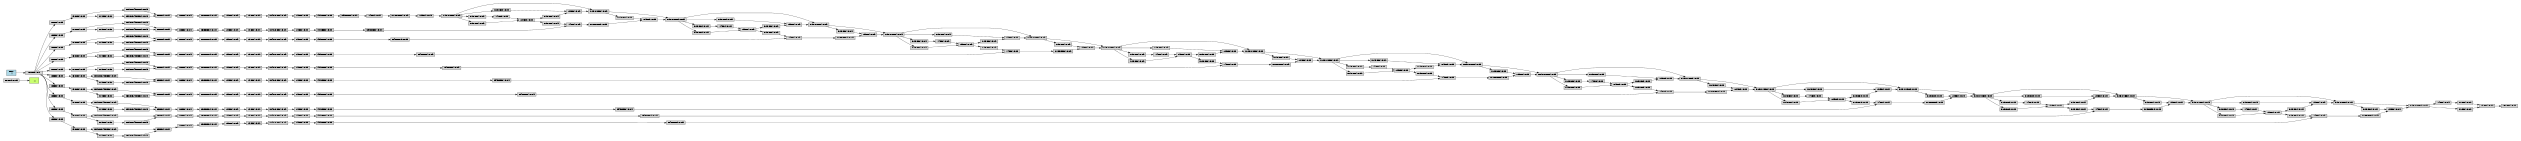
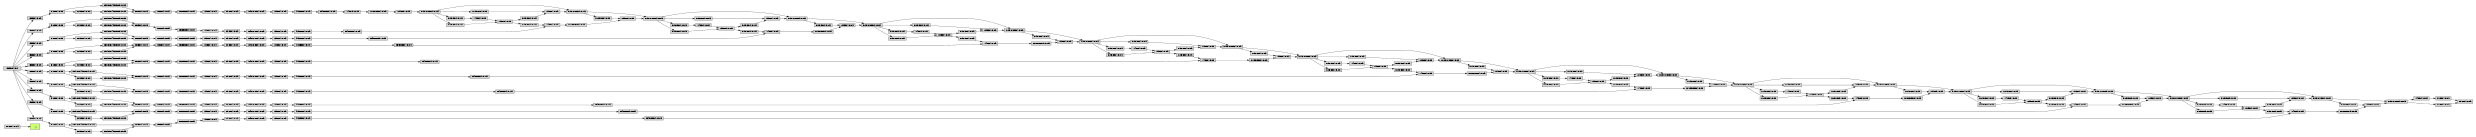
(11, 73) -> none
(2510, 106) -> none
